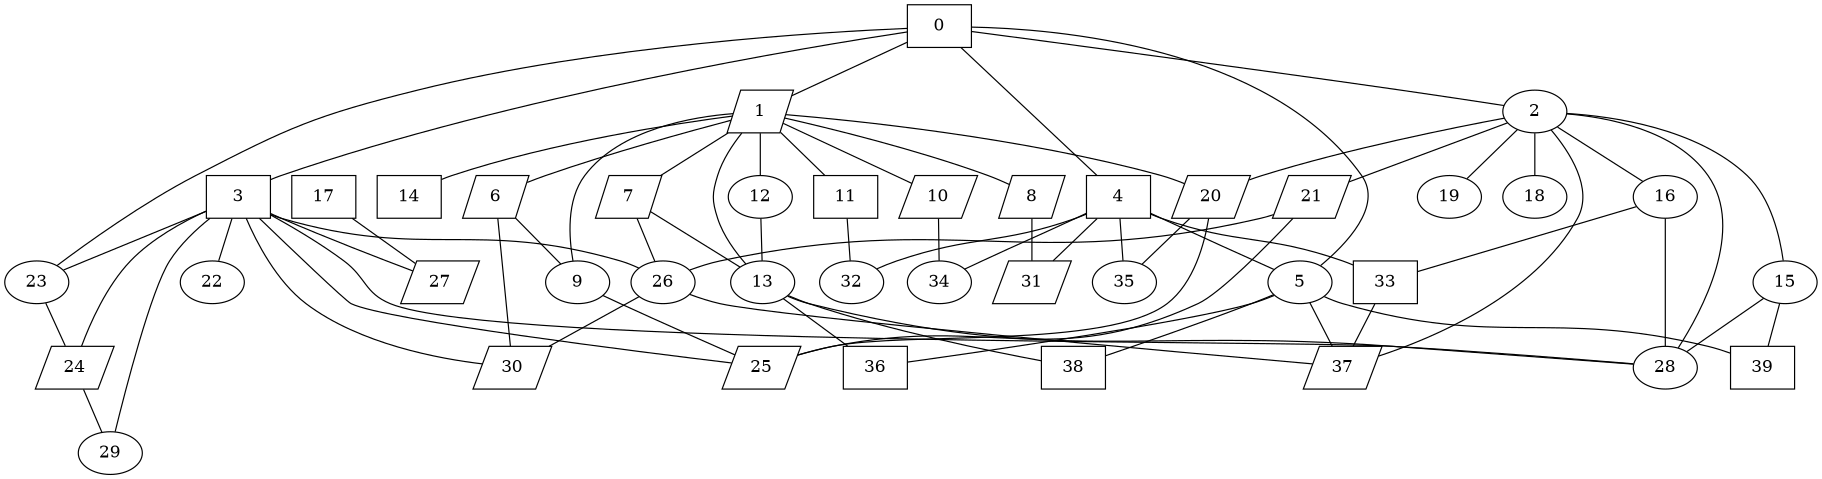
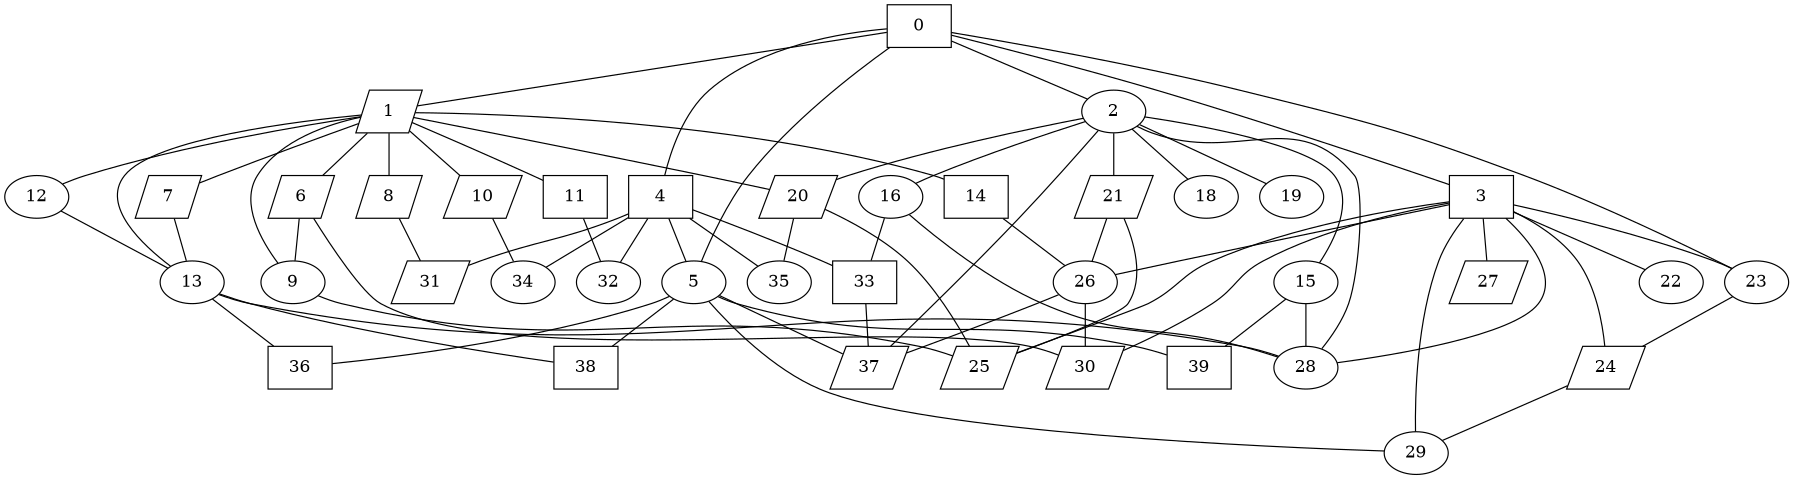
(324, 197) -> none
(646, 240) -> (1034, 242)
none -> (1029, 428)
